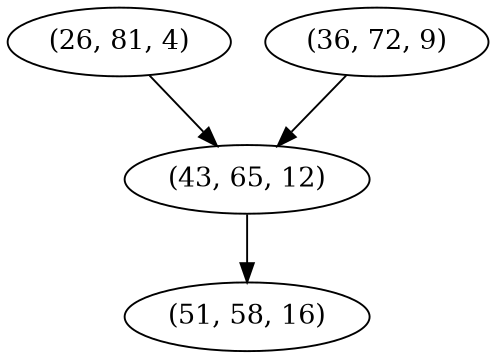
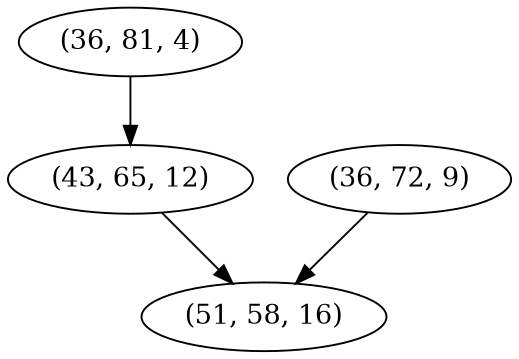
(119, 42) -> (130, 42)
(319, 104) -> (339, 241)
